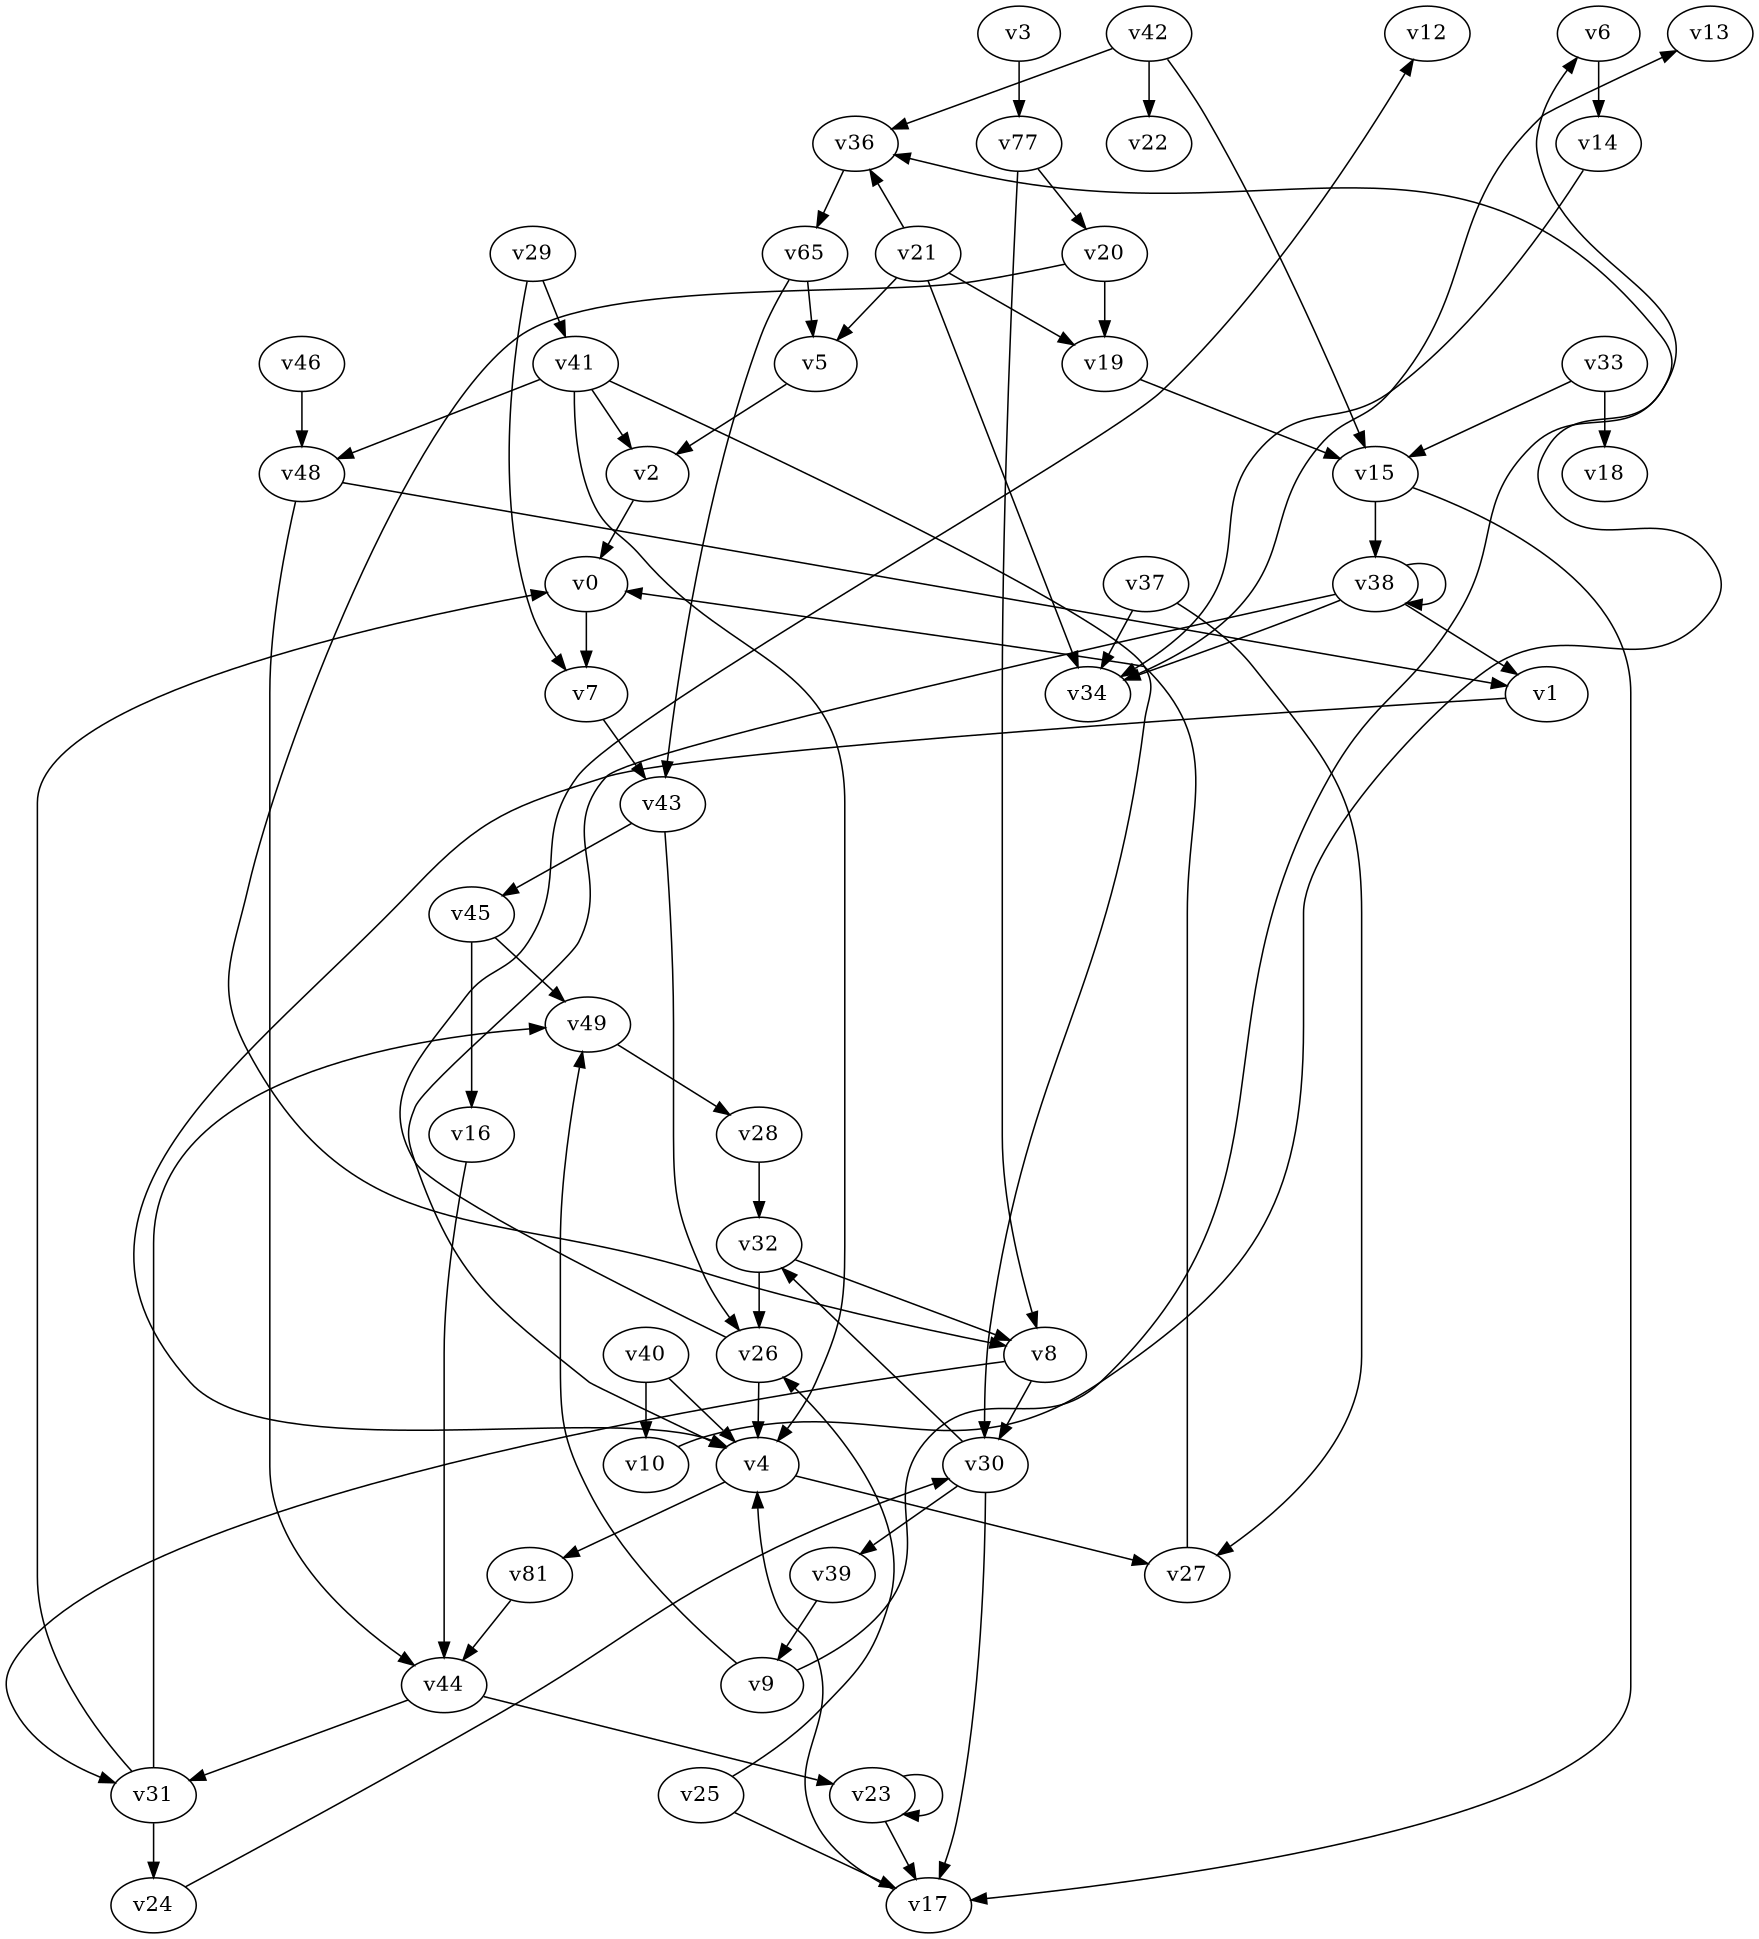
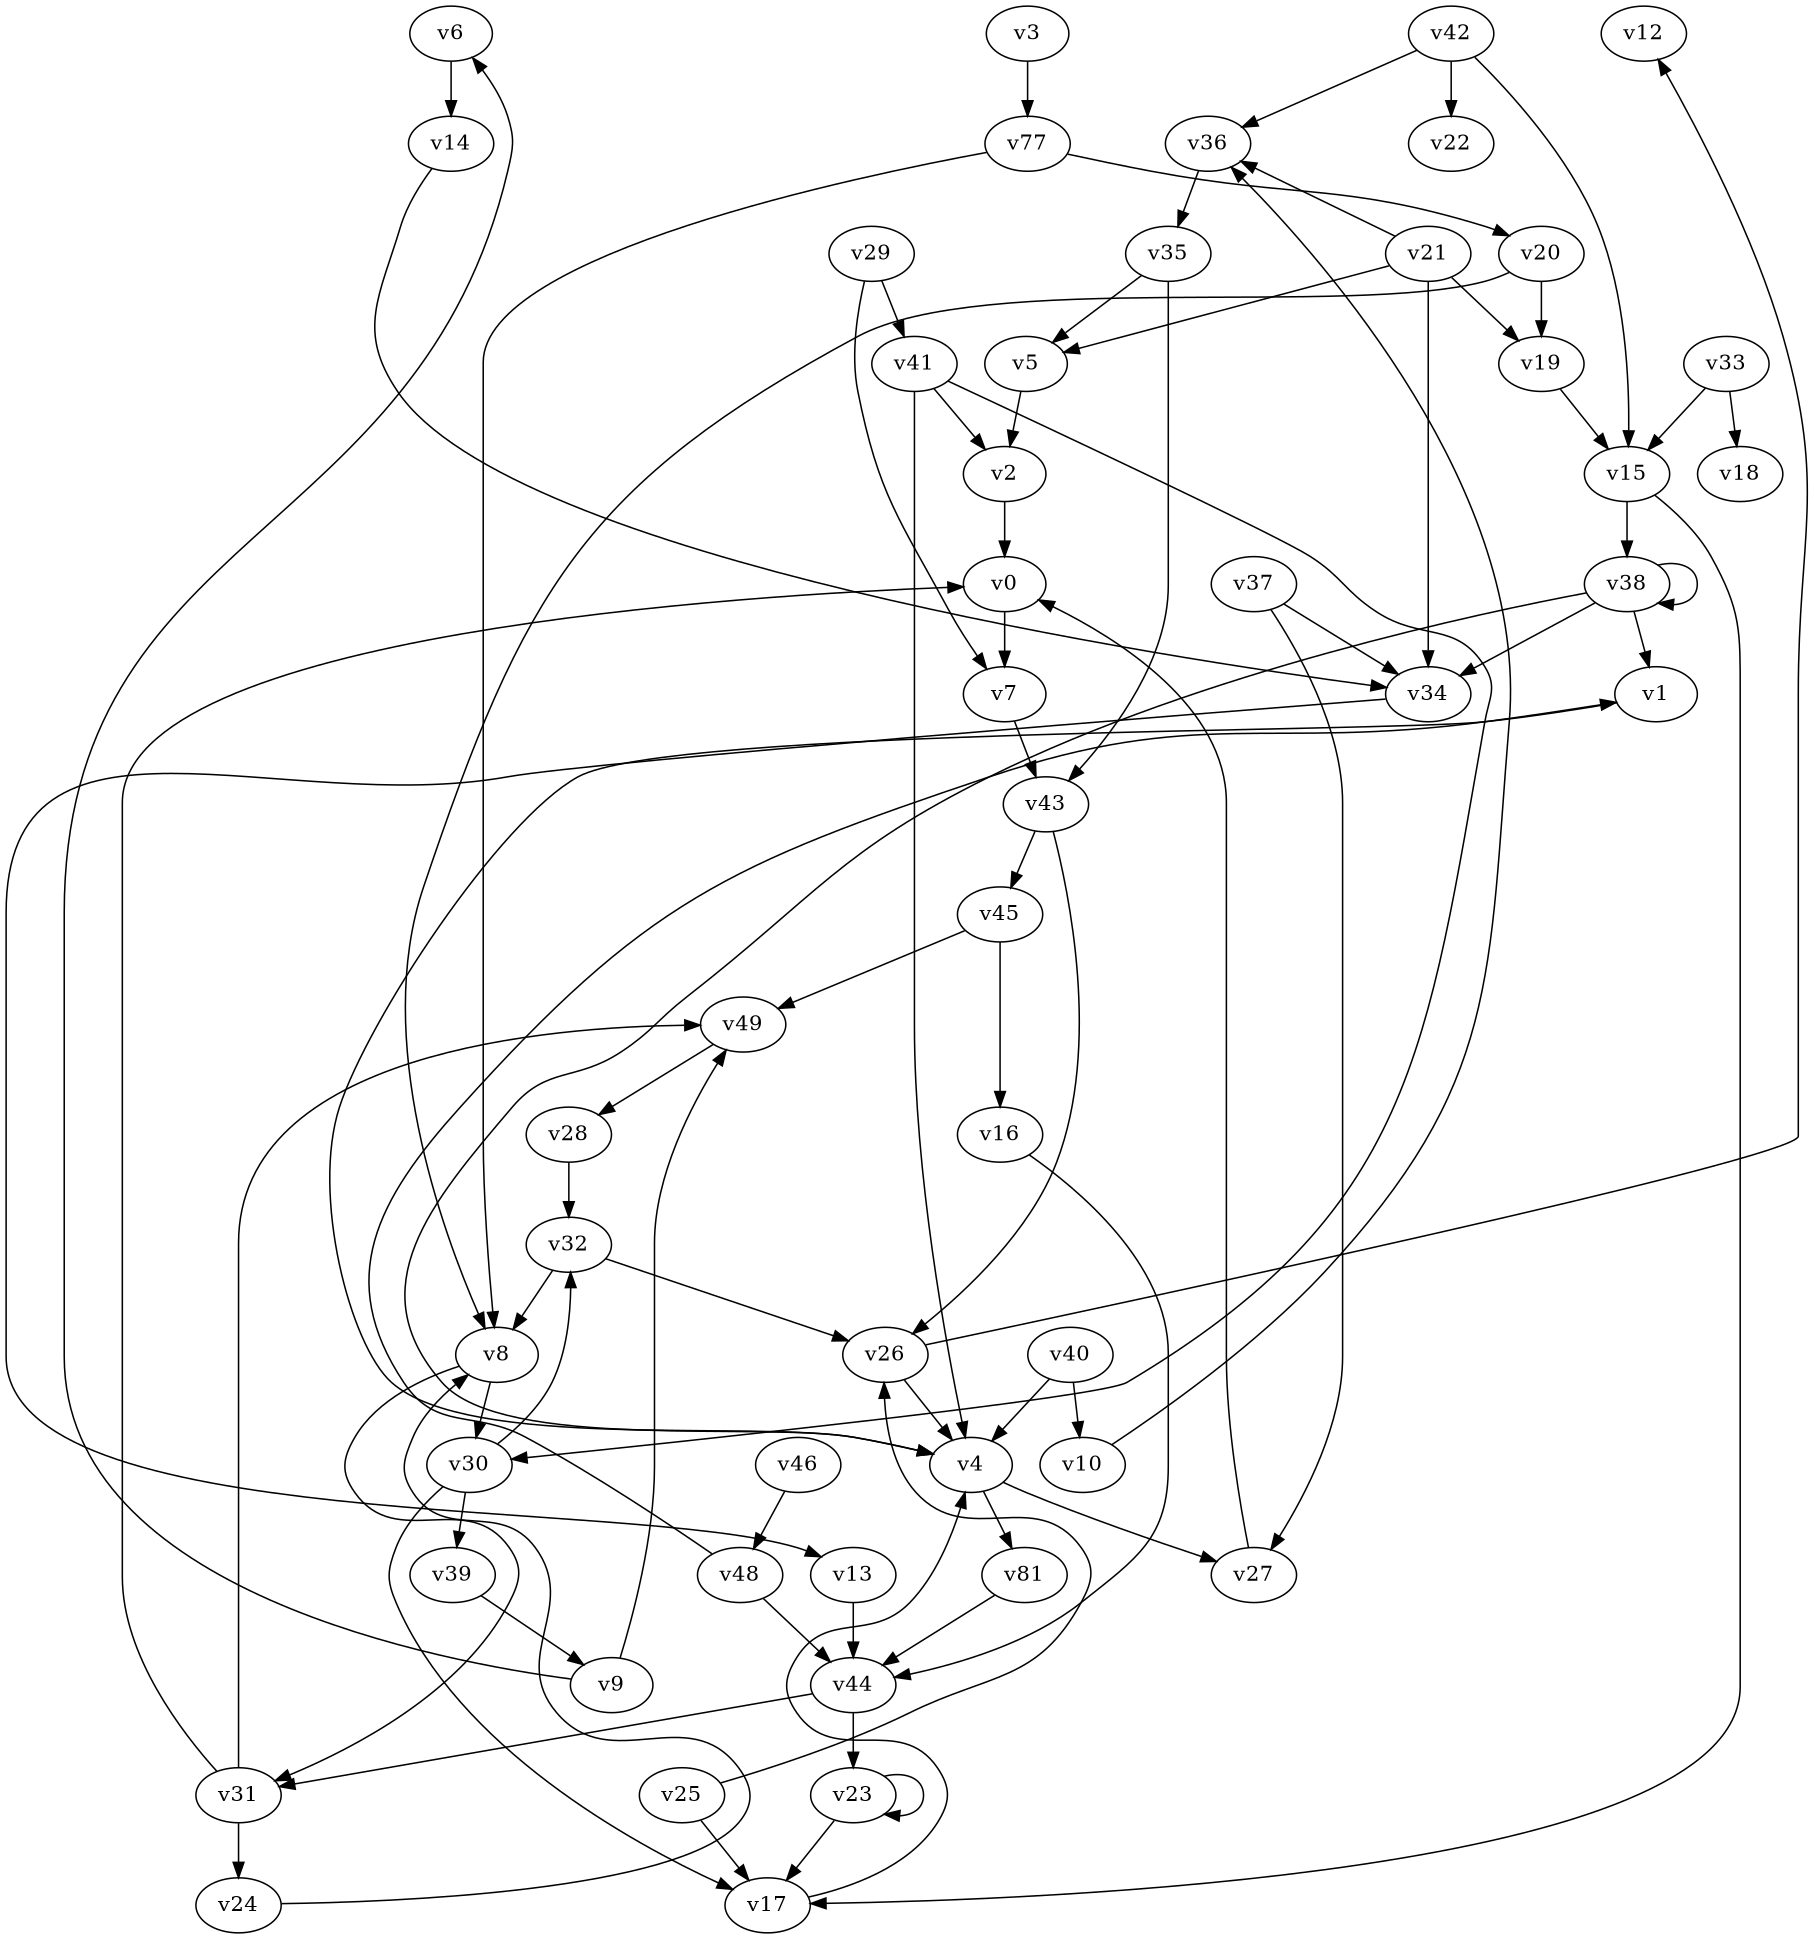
(805, 254) -> (1168, 254)
(432, 422) -> none
none -> (853, 1617)
(557, 1679) -> (694, 1739)
